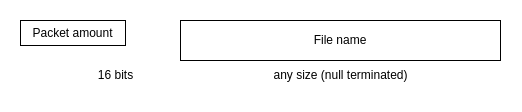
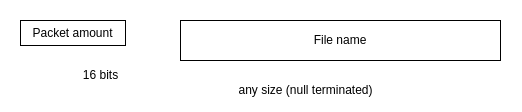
(116, 76) -> (101, 76)
(341, 76) -> (306, 91)
